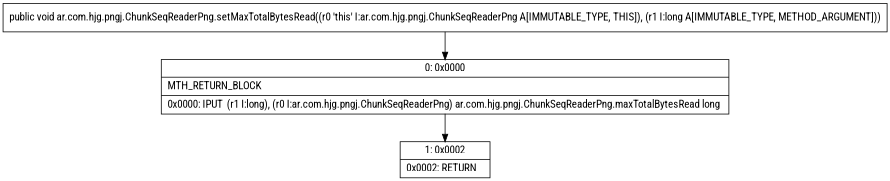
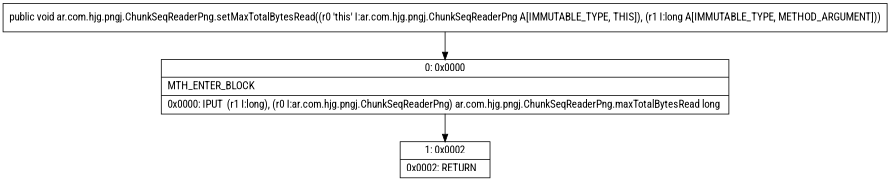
(215, 86) -> (211, 86)
